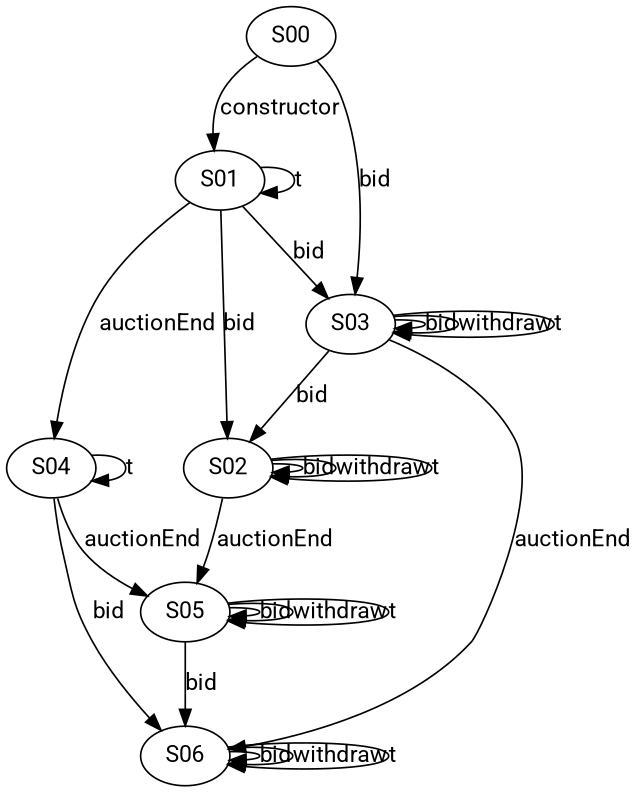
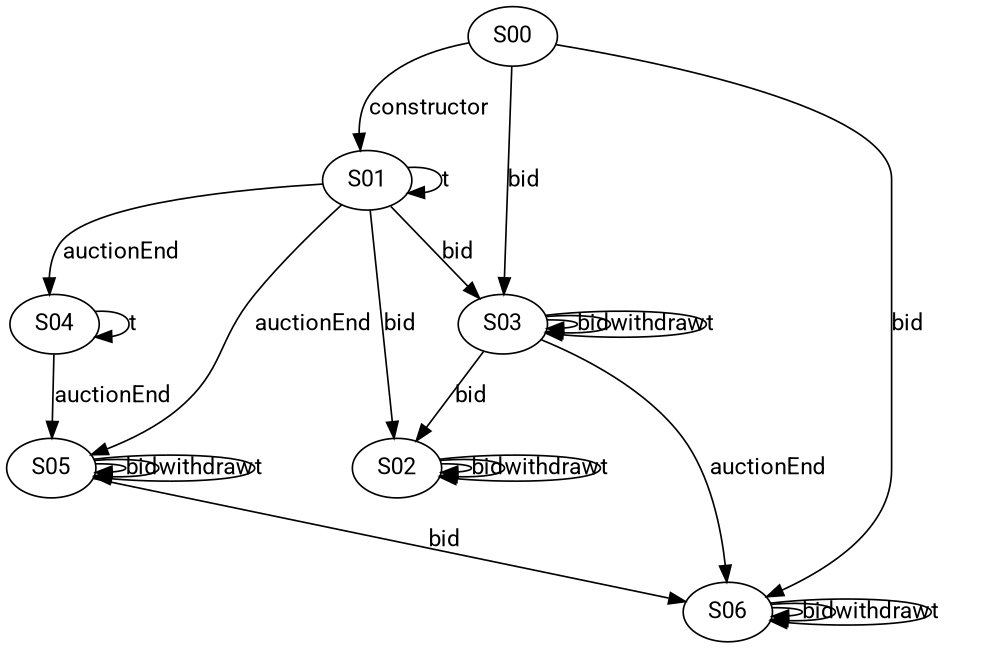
(214, 533) -> (229, 335)
(81, 618) -> (892, 223)
